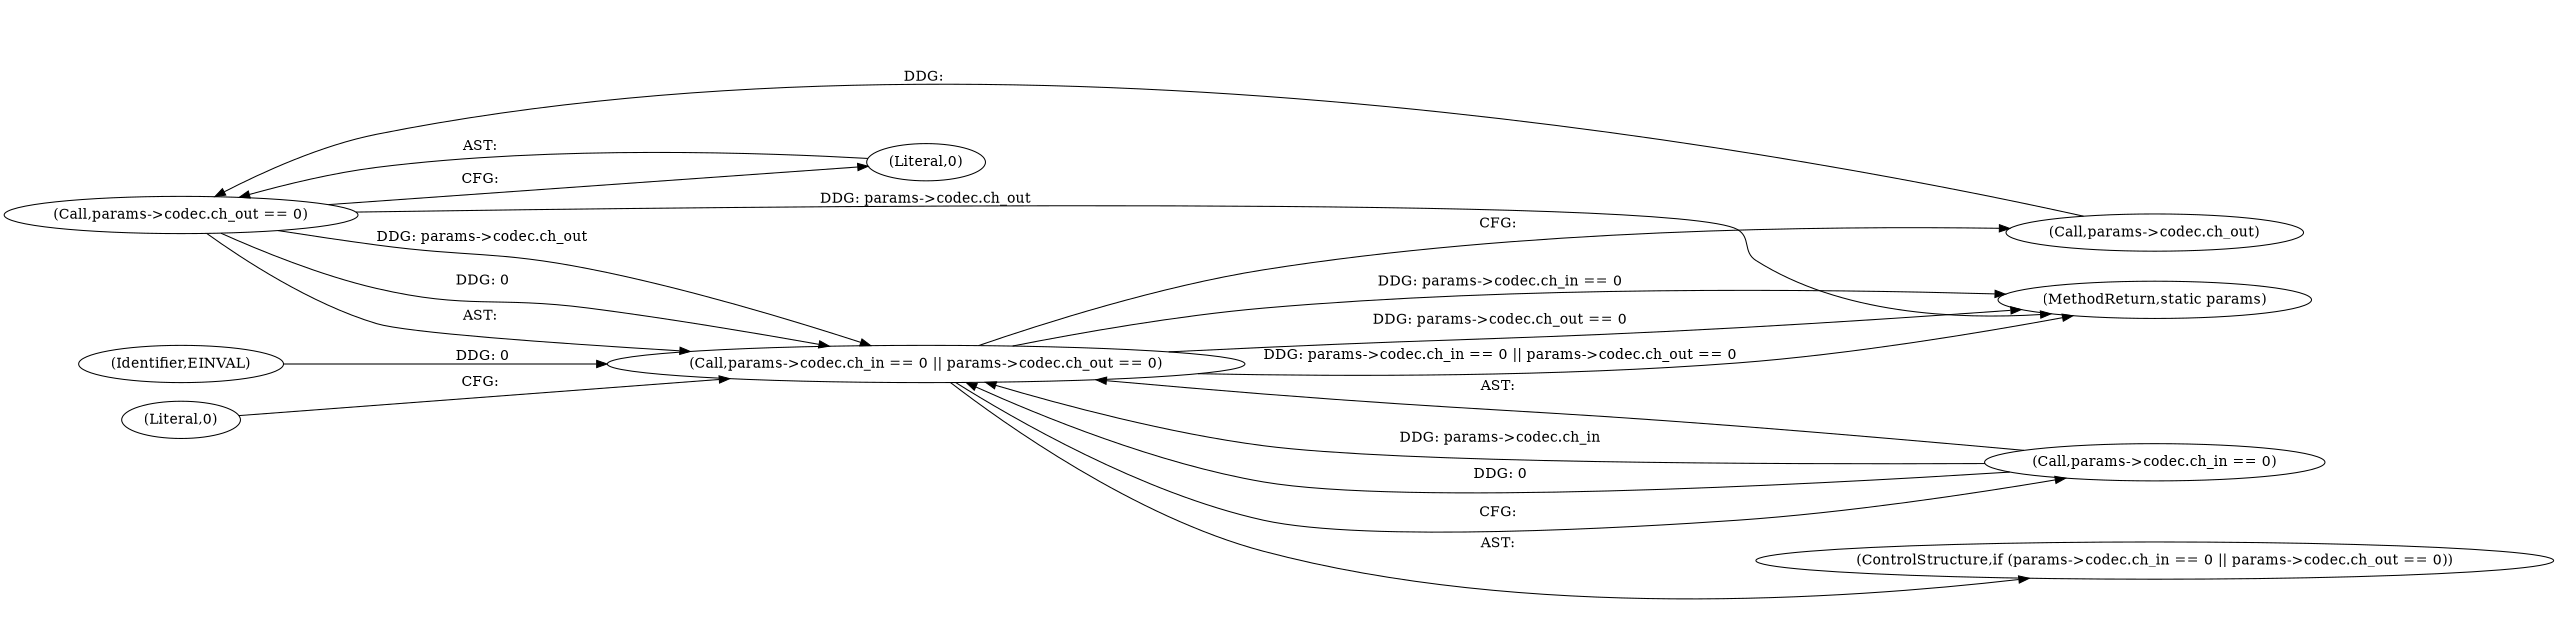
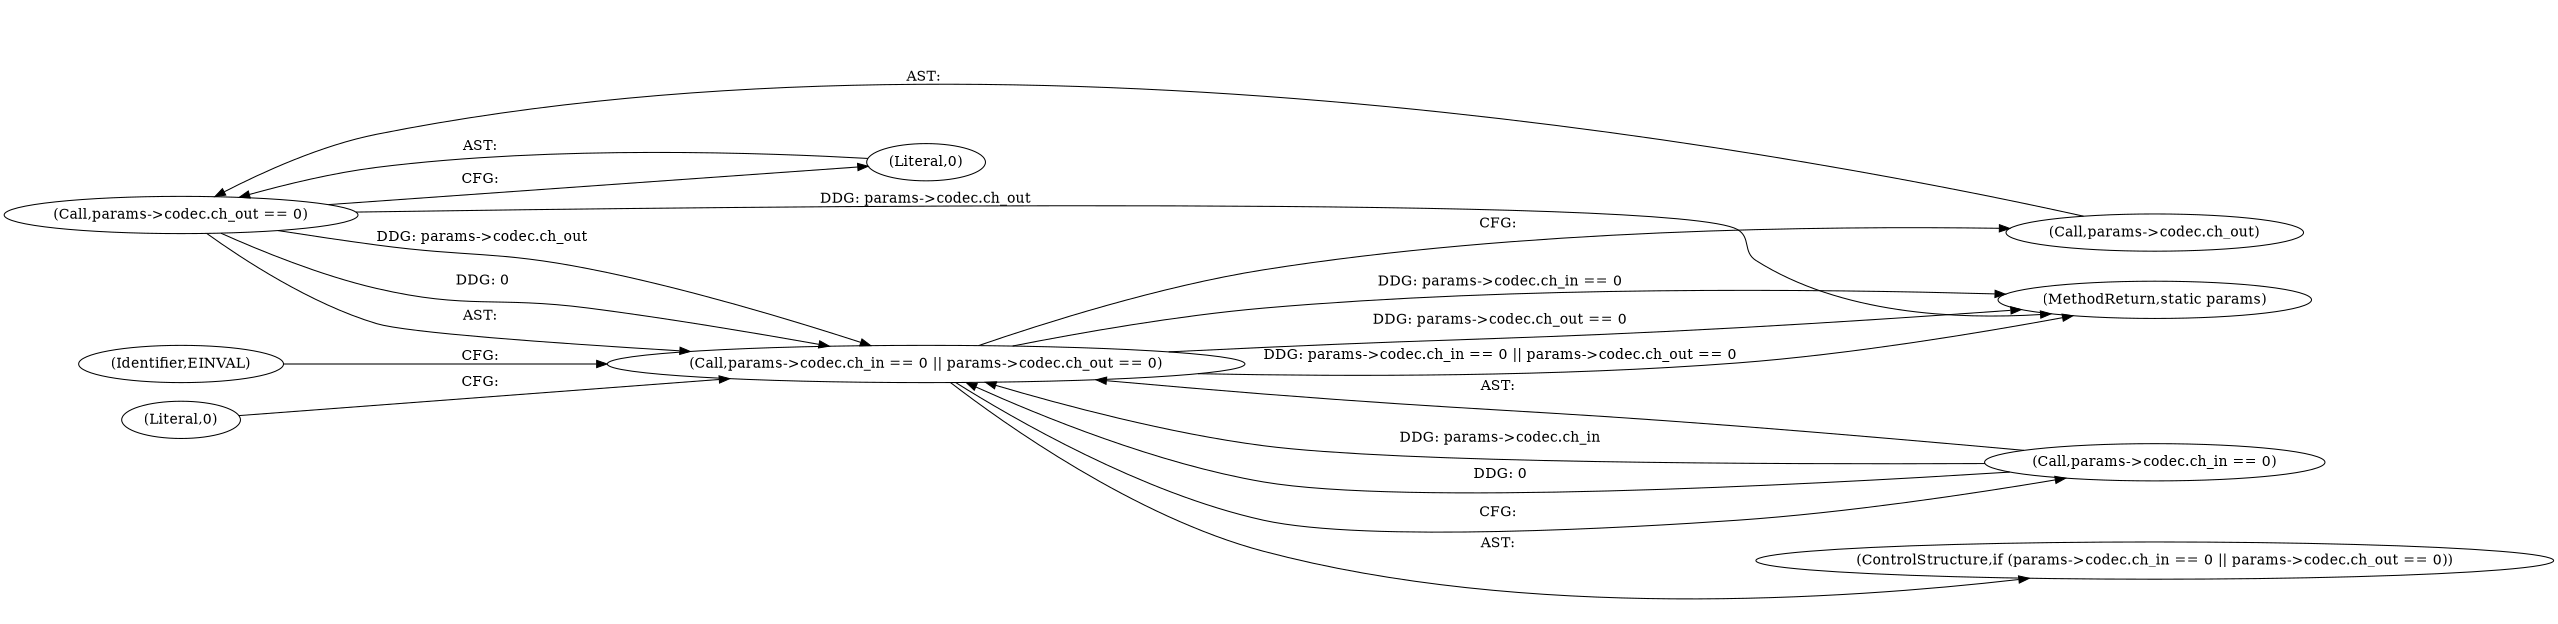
(926, 77) -> (926, 77)
(483, 356) -> (483, 356)
